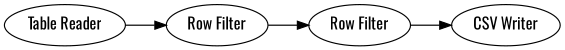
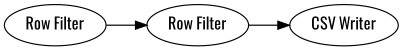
(65, 25) -> none
